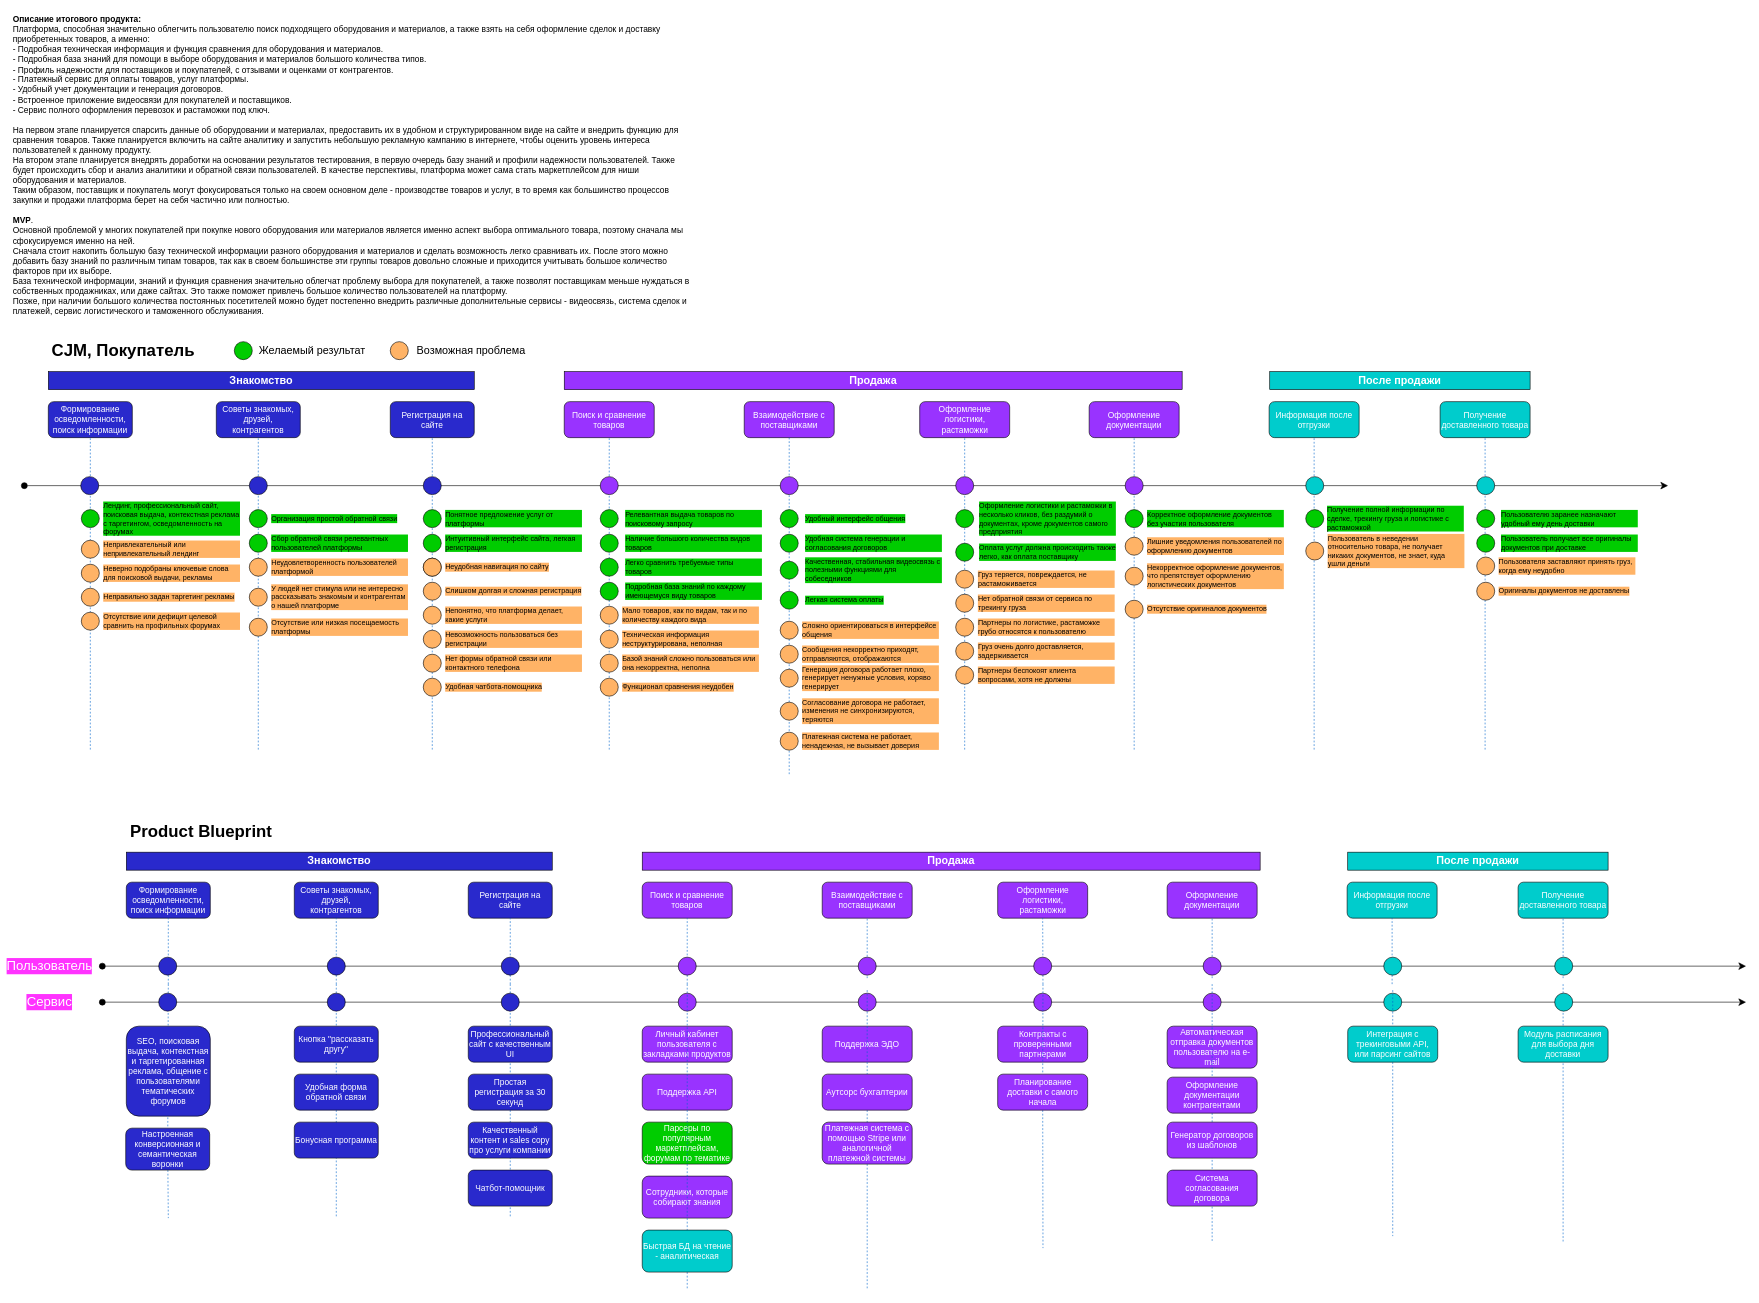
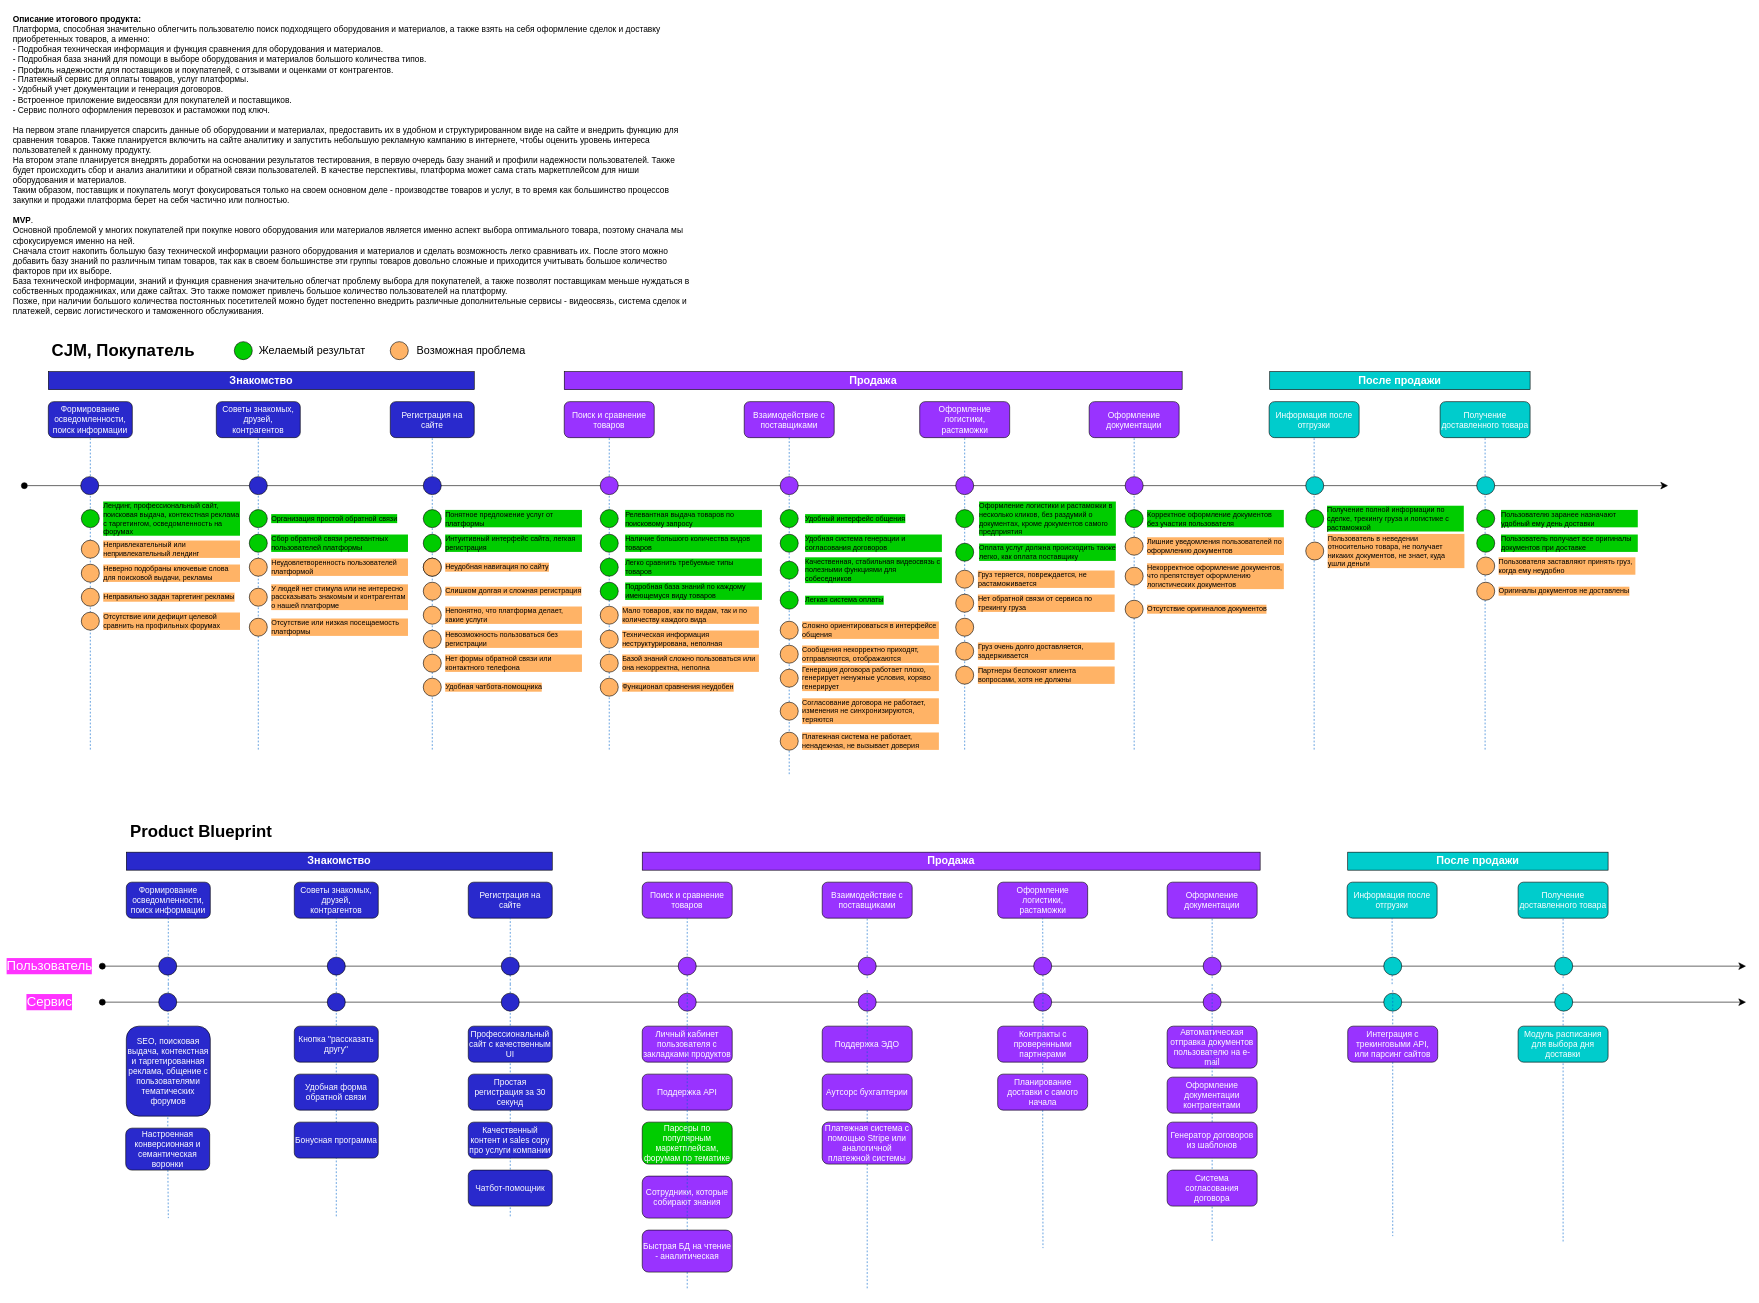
(1046, 627) -> none
(1393, 1044) -> (1393, 1044)
(687, 1251) -> (687, 1251)
